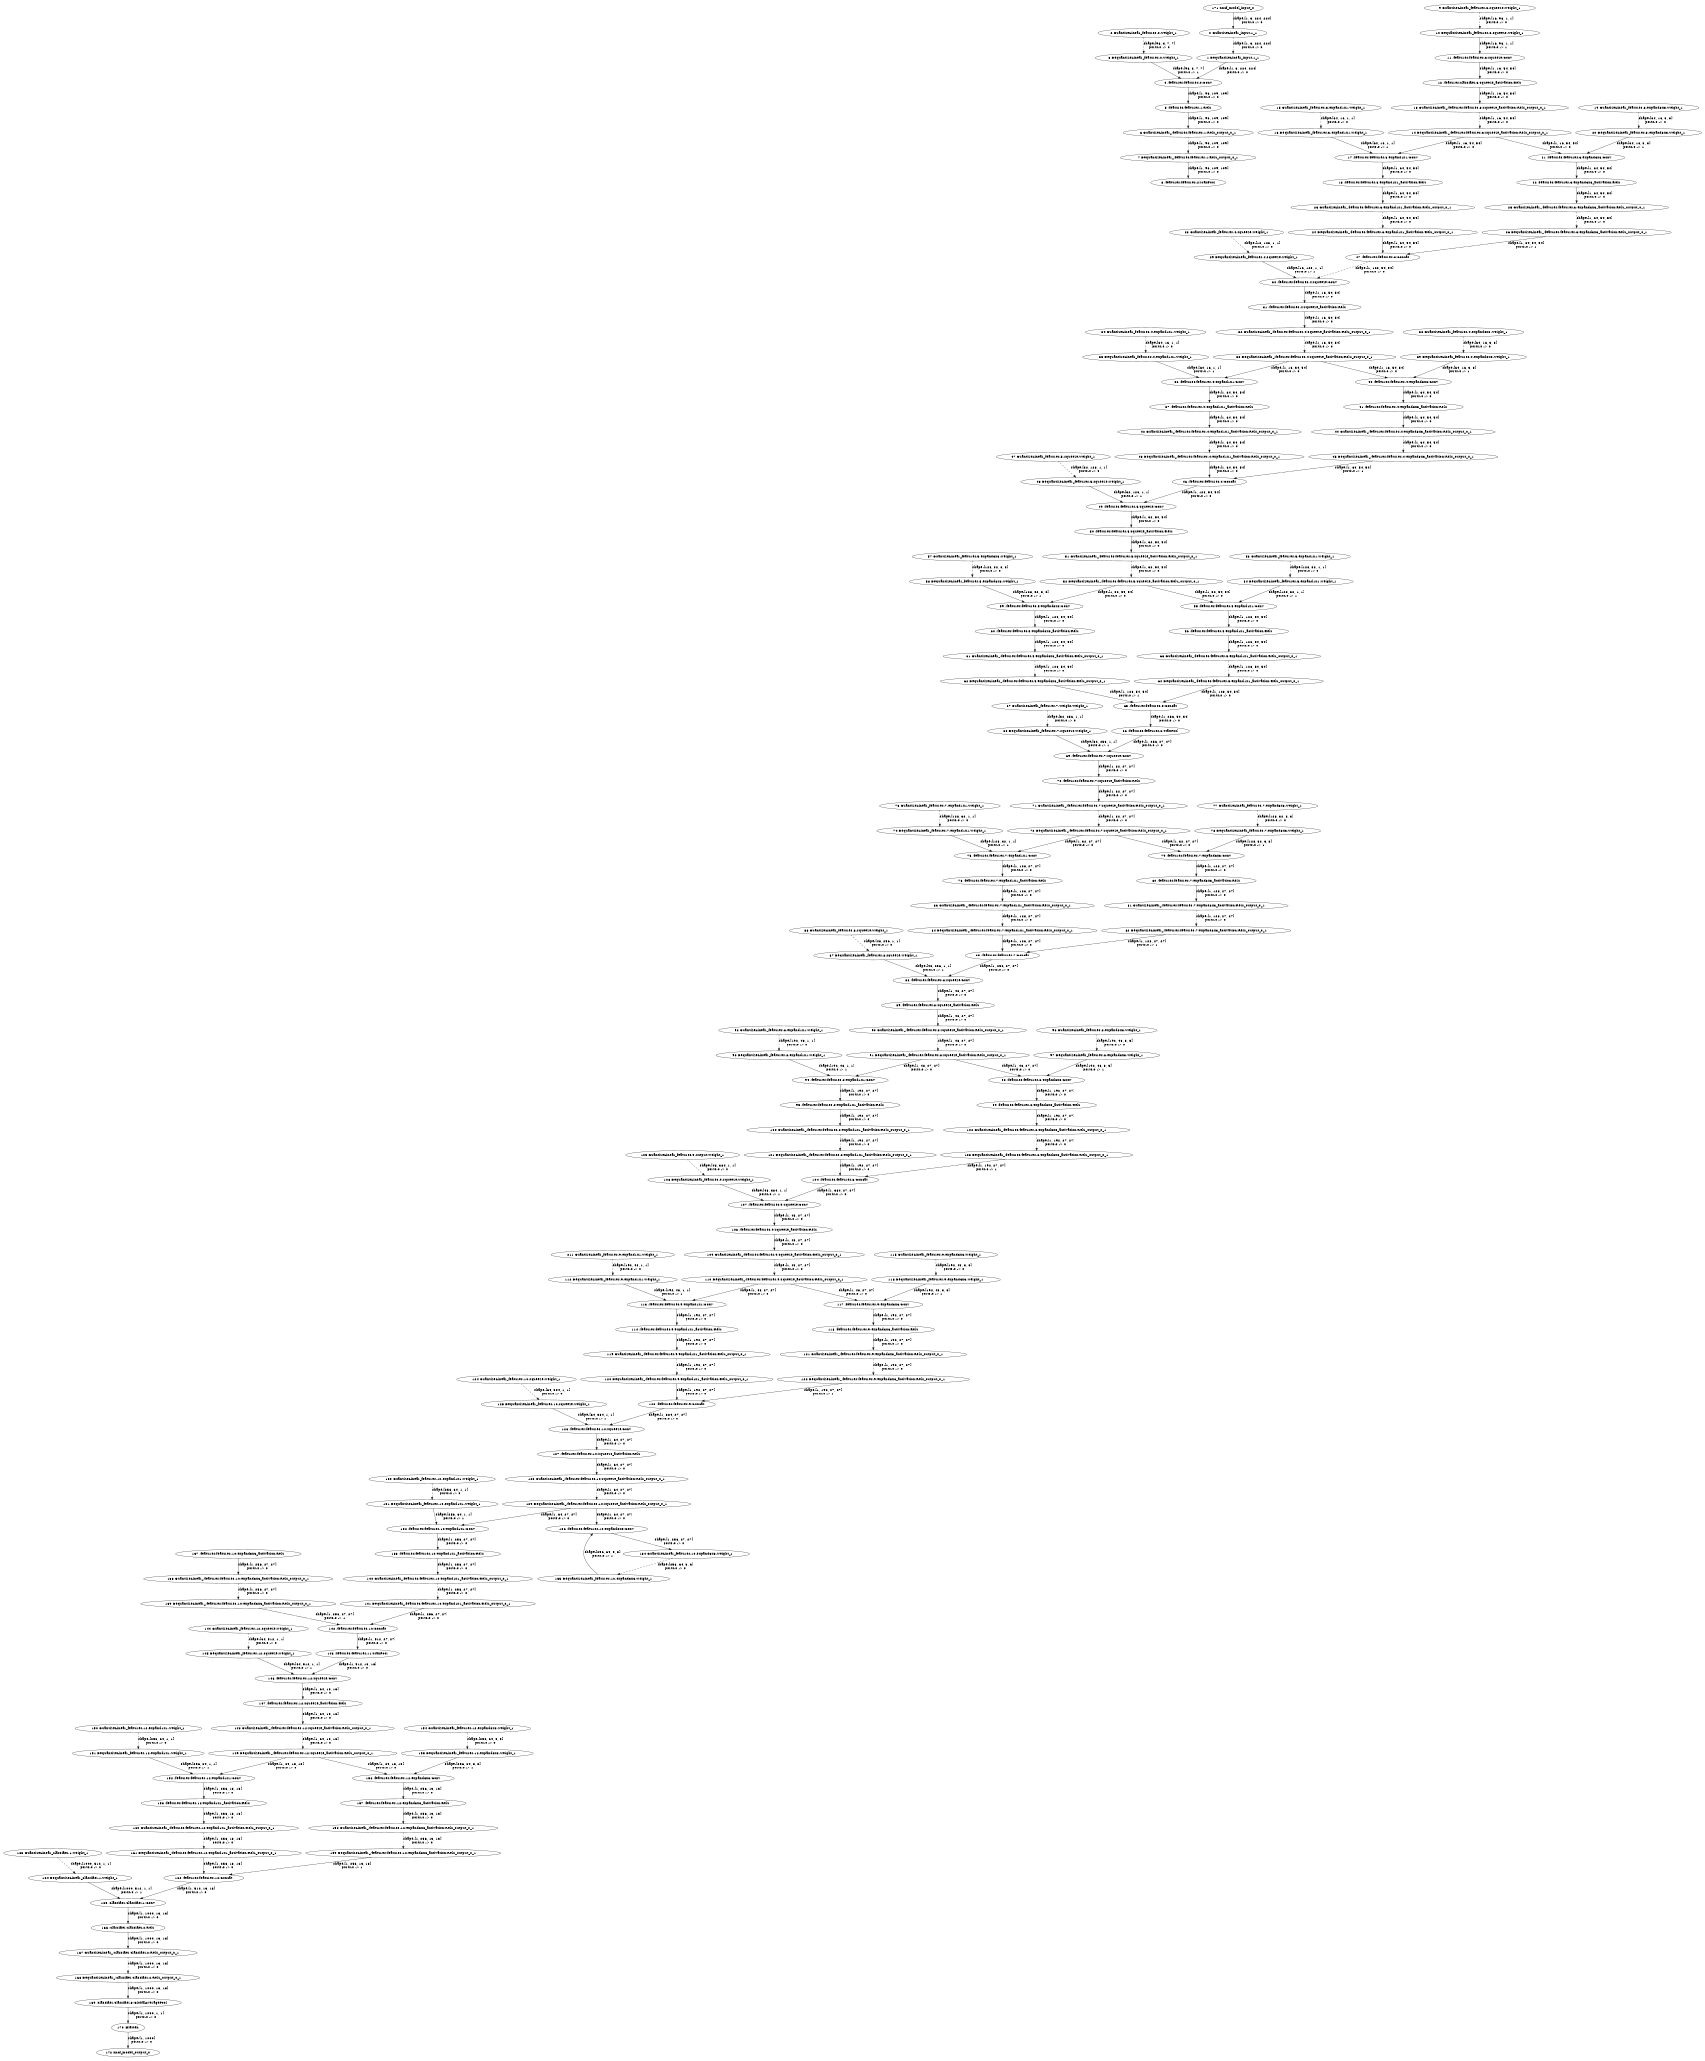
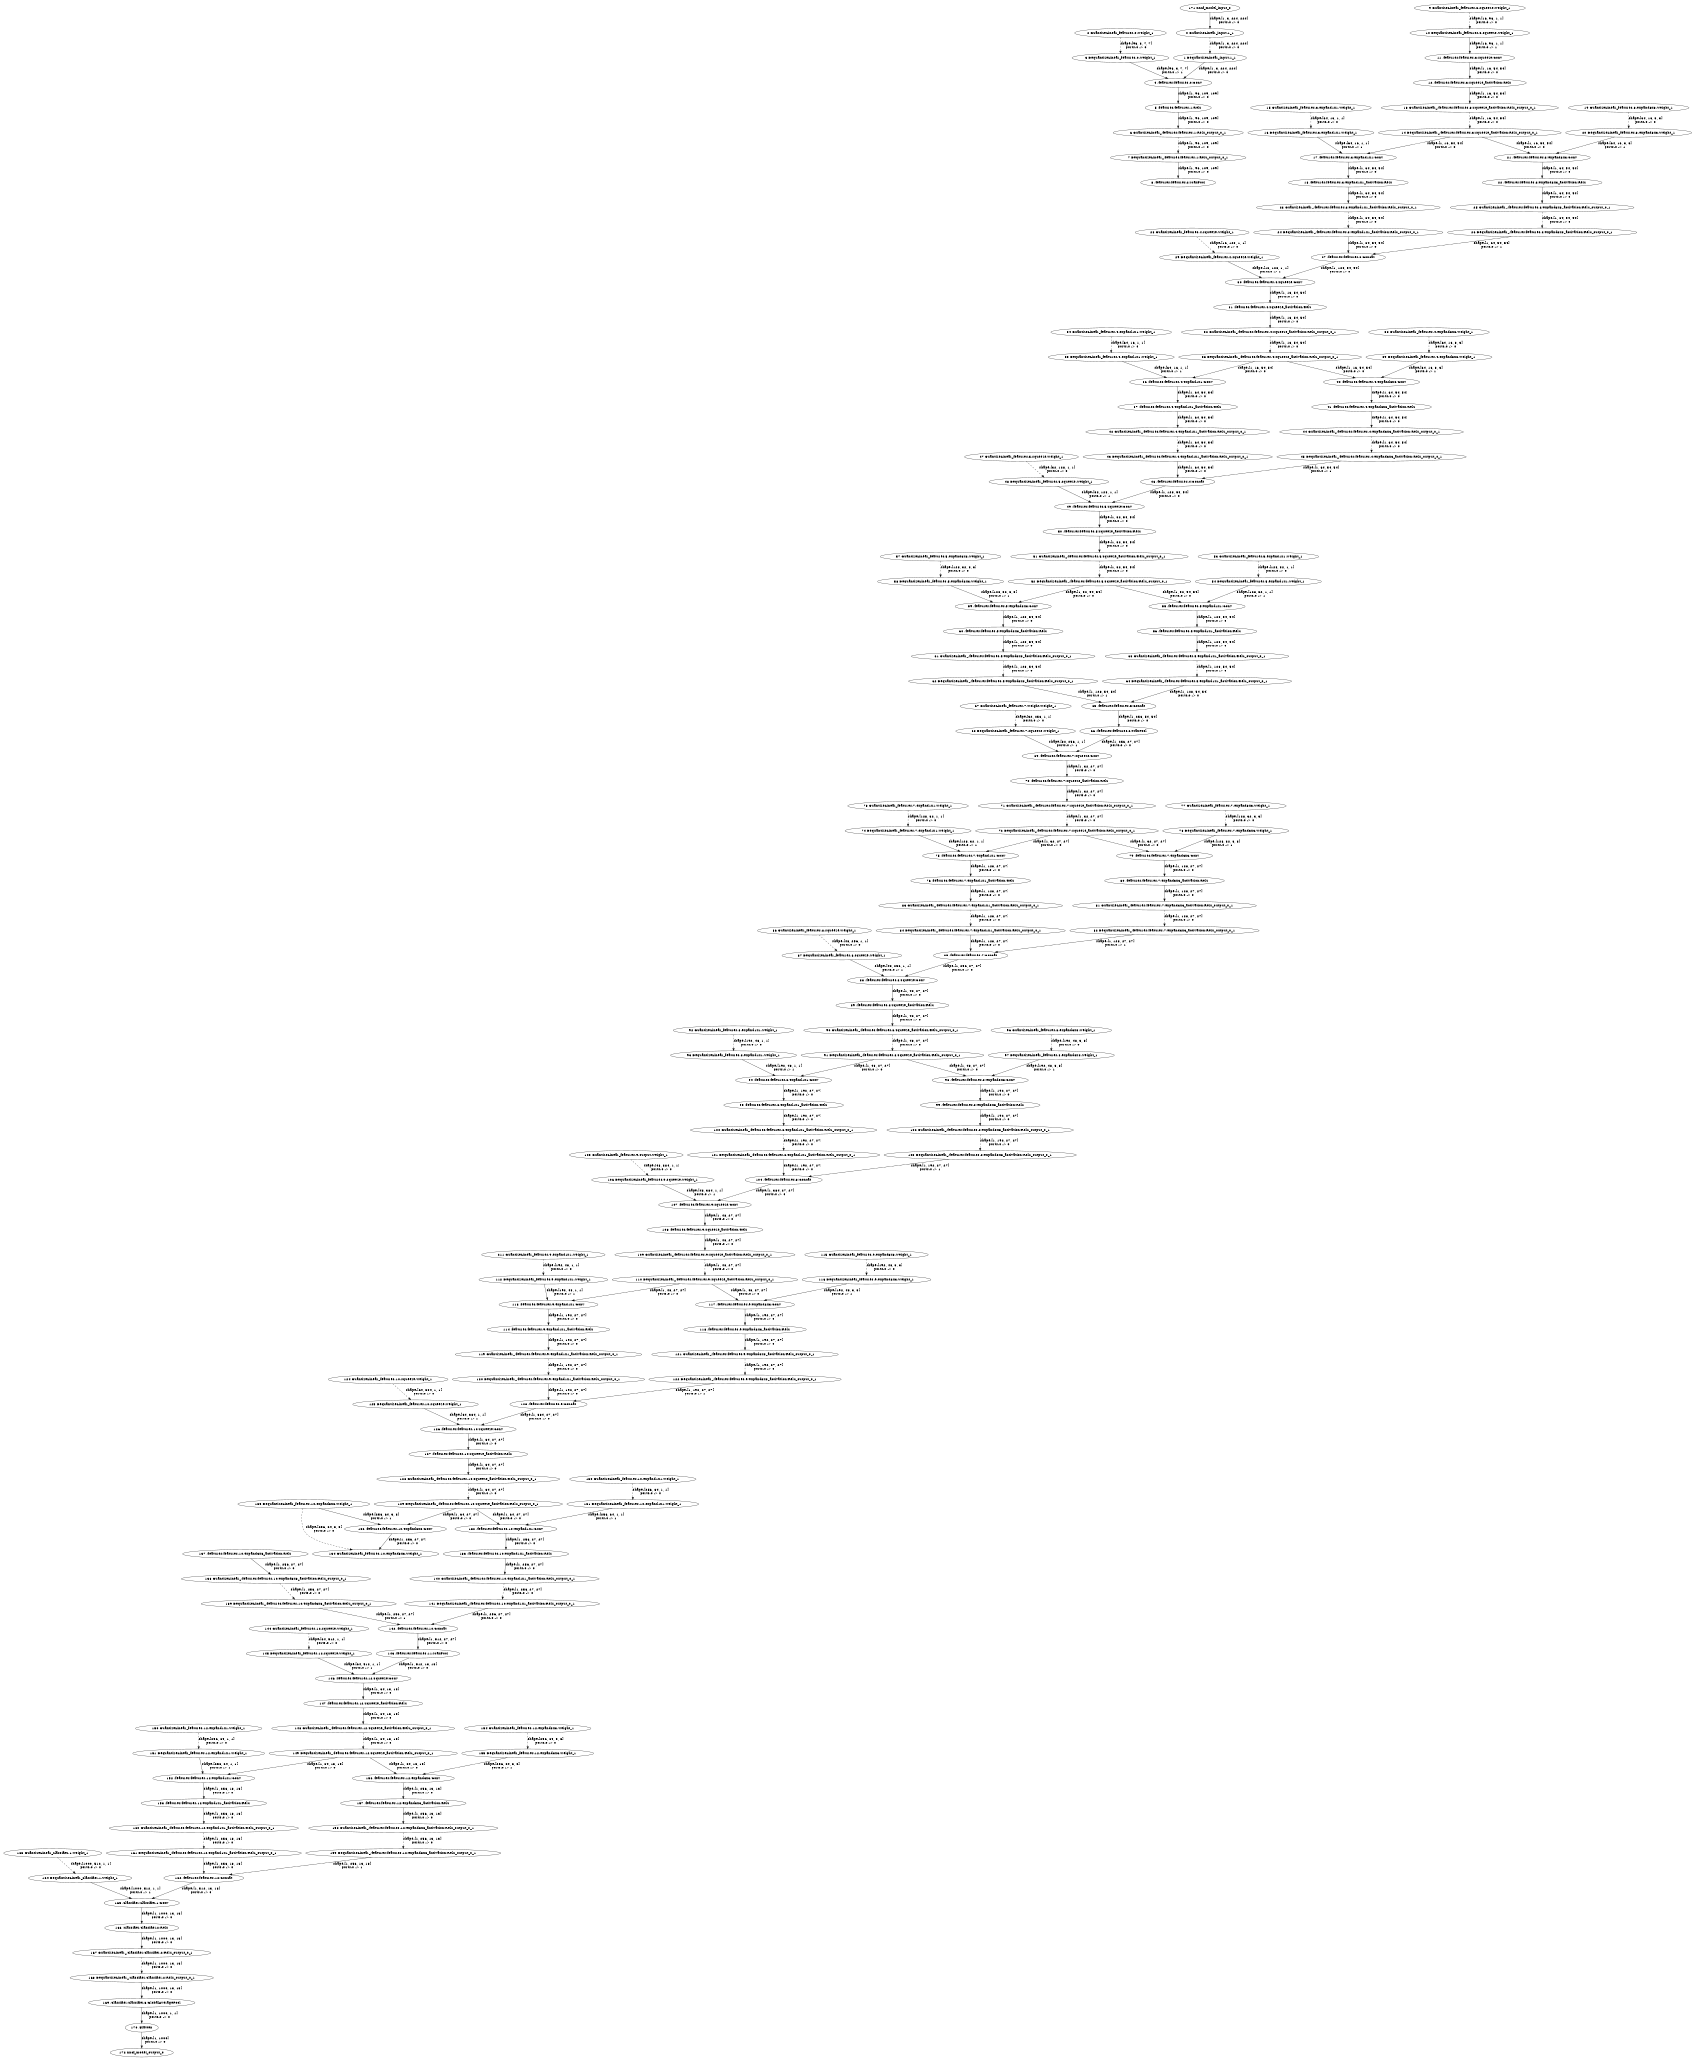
(1480, 83) -> (1470, 83)
(1345, 269) -> (1311, 269)
(646, 1566) -> (315, 1539)
